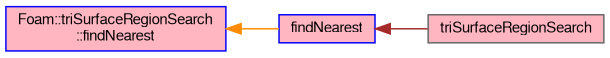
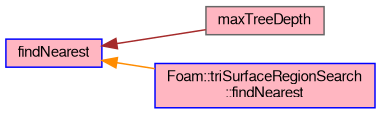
(260, 29) -> (136, 66)
(516, 29) -> (265, 21)
